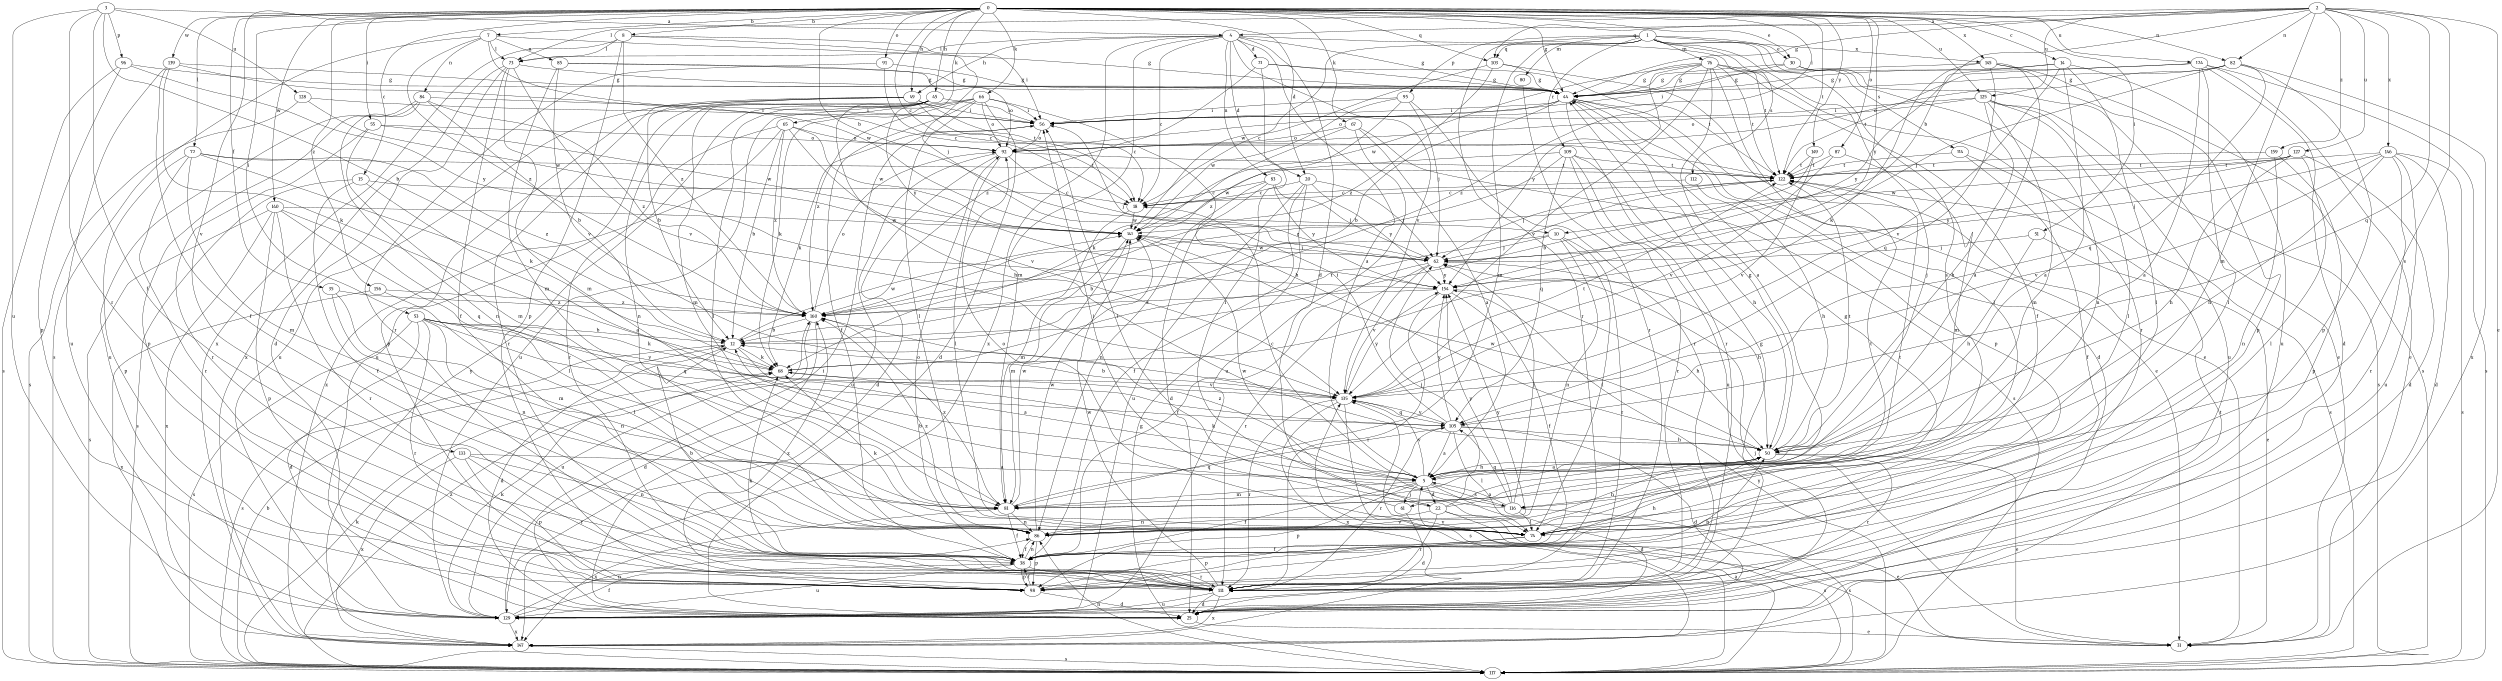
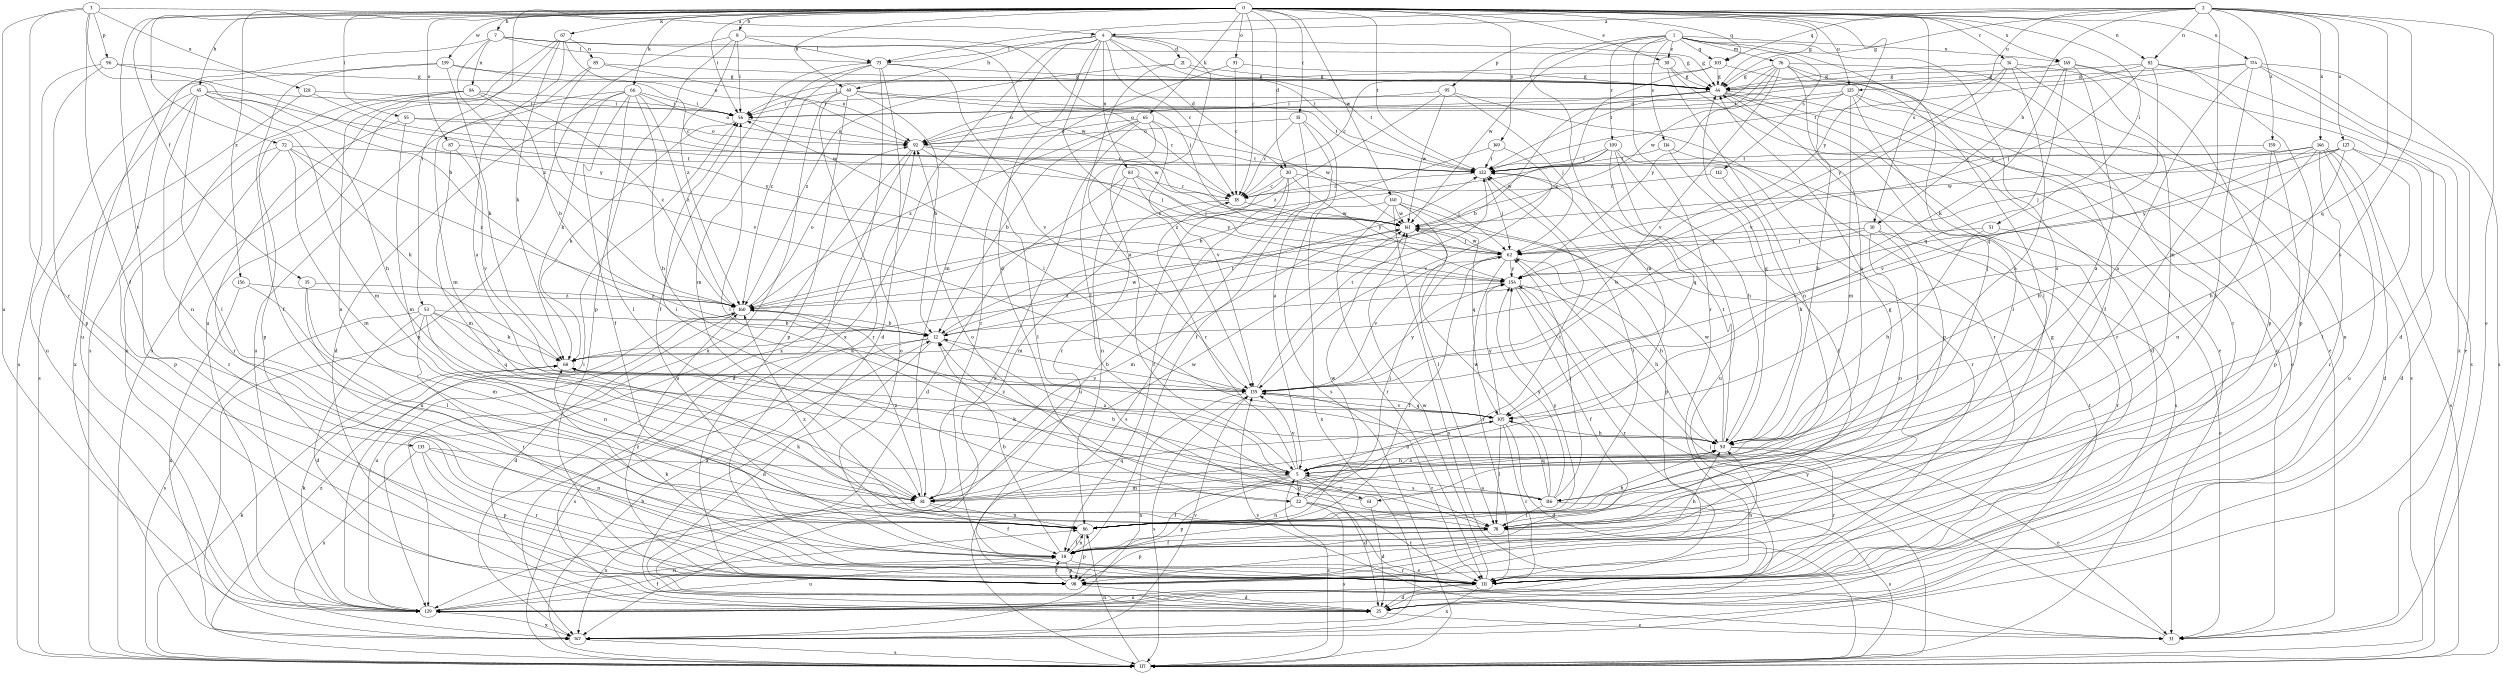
(522, 49) -> (581, 46)
(1522, 80) -> none
(860, 125) -> (1914, 118)
none -> (1090, 133)
(1286, 257) -> (782, 156)
(471, 371) -> (76, 365)
(1141, 426) -> (1126, 420)
(1533, 536) -> (1496, 529)
